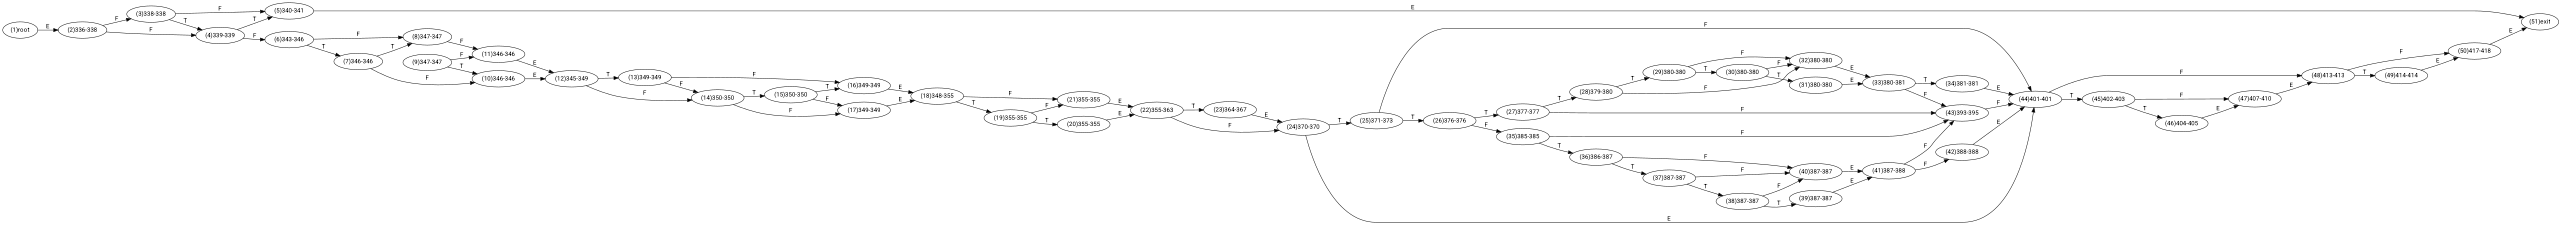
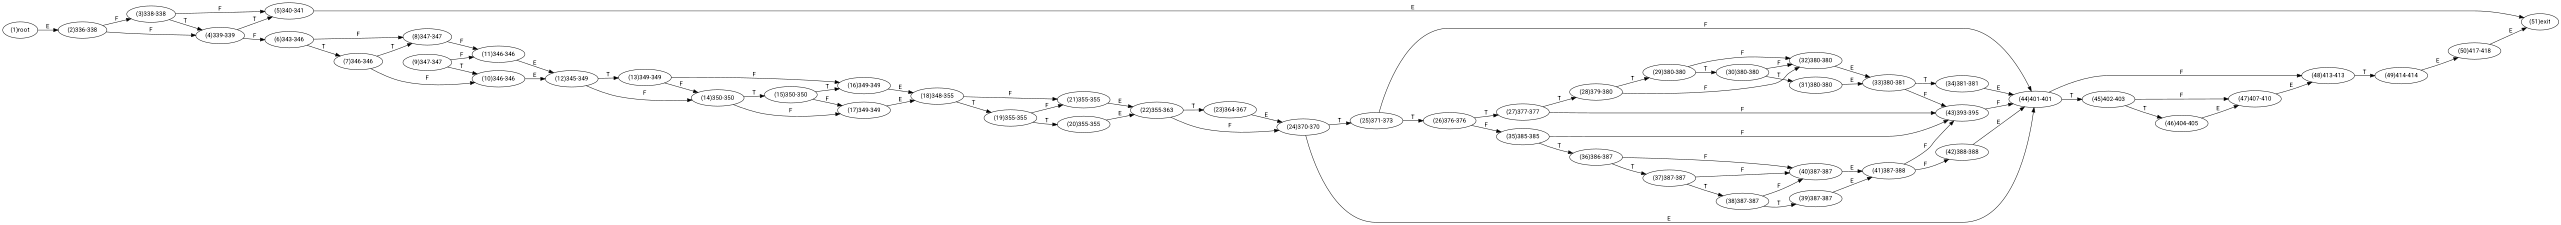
(2396, 60) -> none
